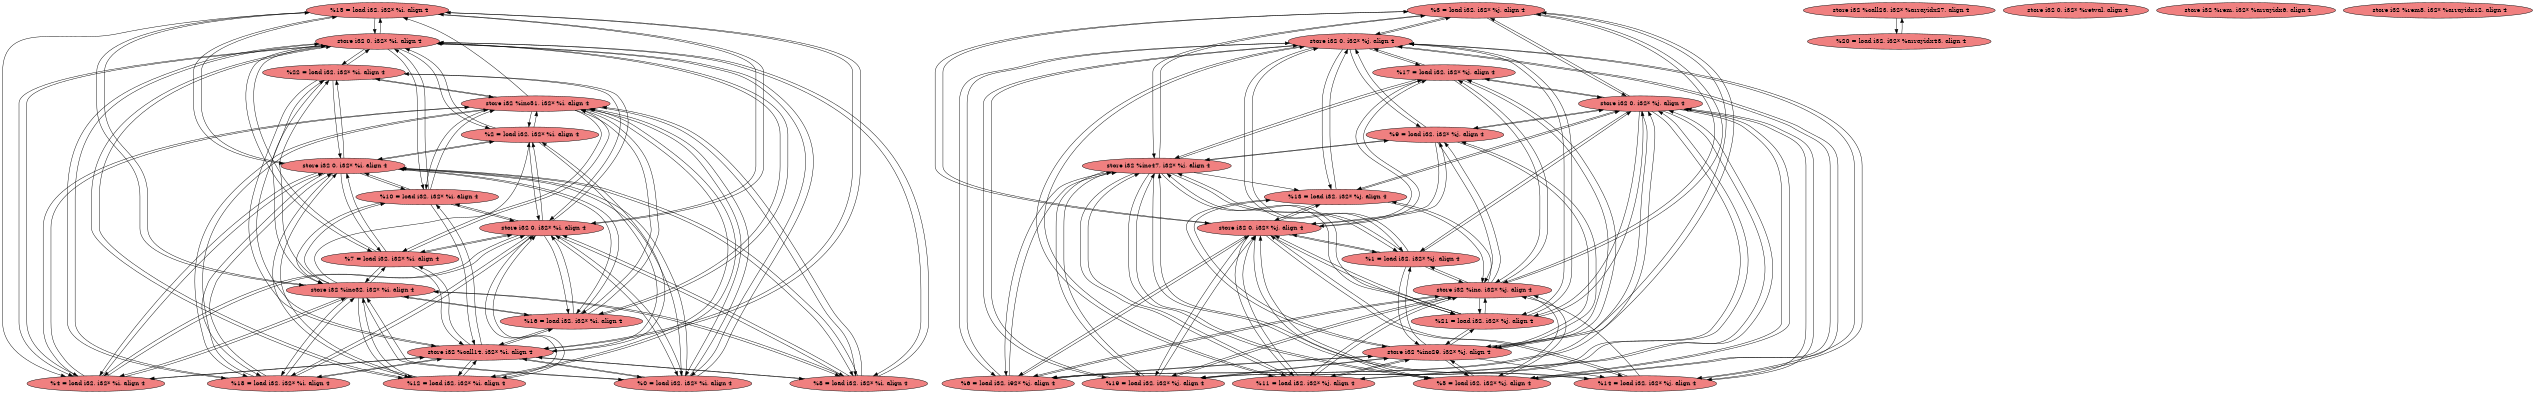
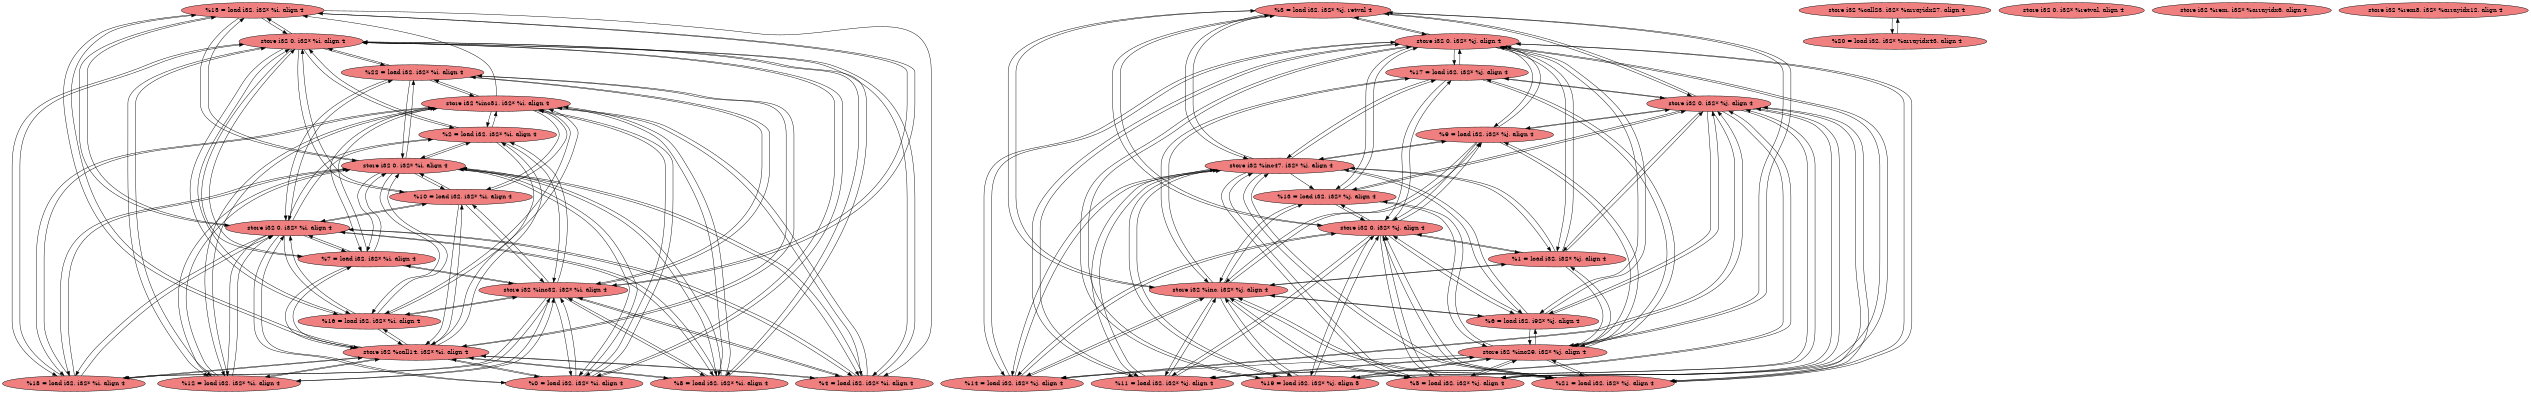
(1476, 10) -> (1323, 10)
none -> (556, 194)
none -> (1116, 335)
(1153, 384) -> (1310, 384)
